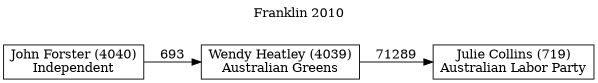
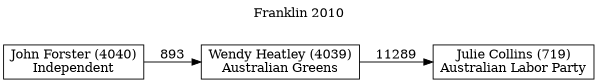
(173, 55) -> (173, 55)
(396, 55) -> (396, 55)
